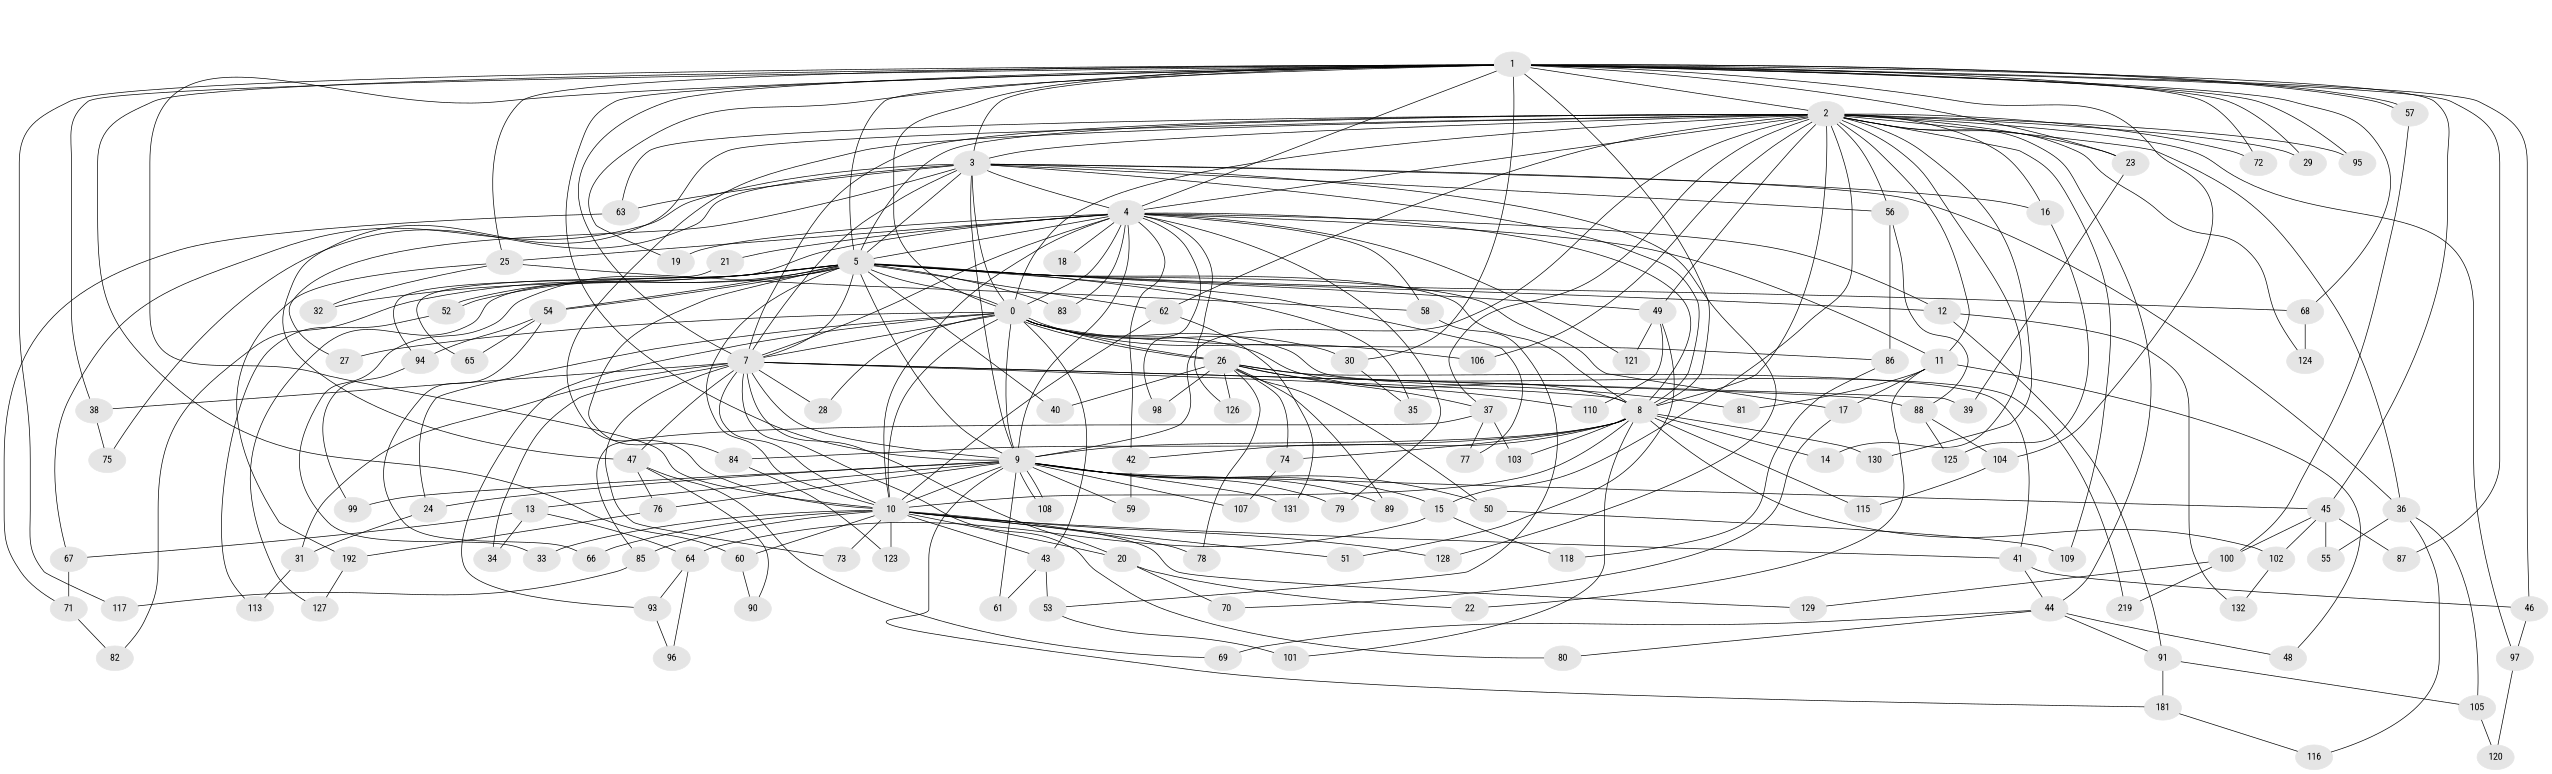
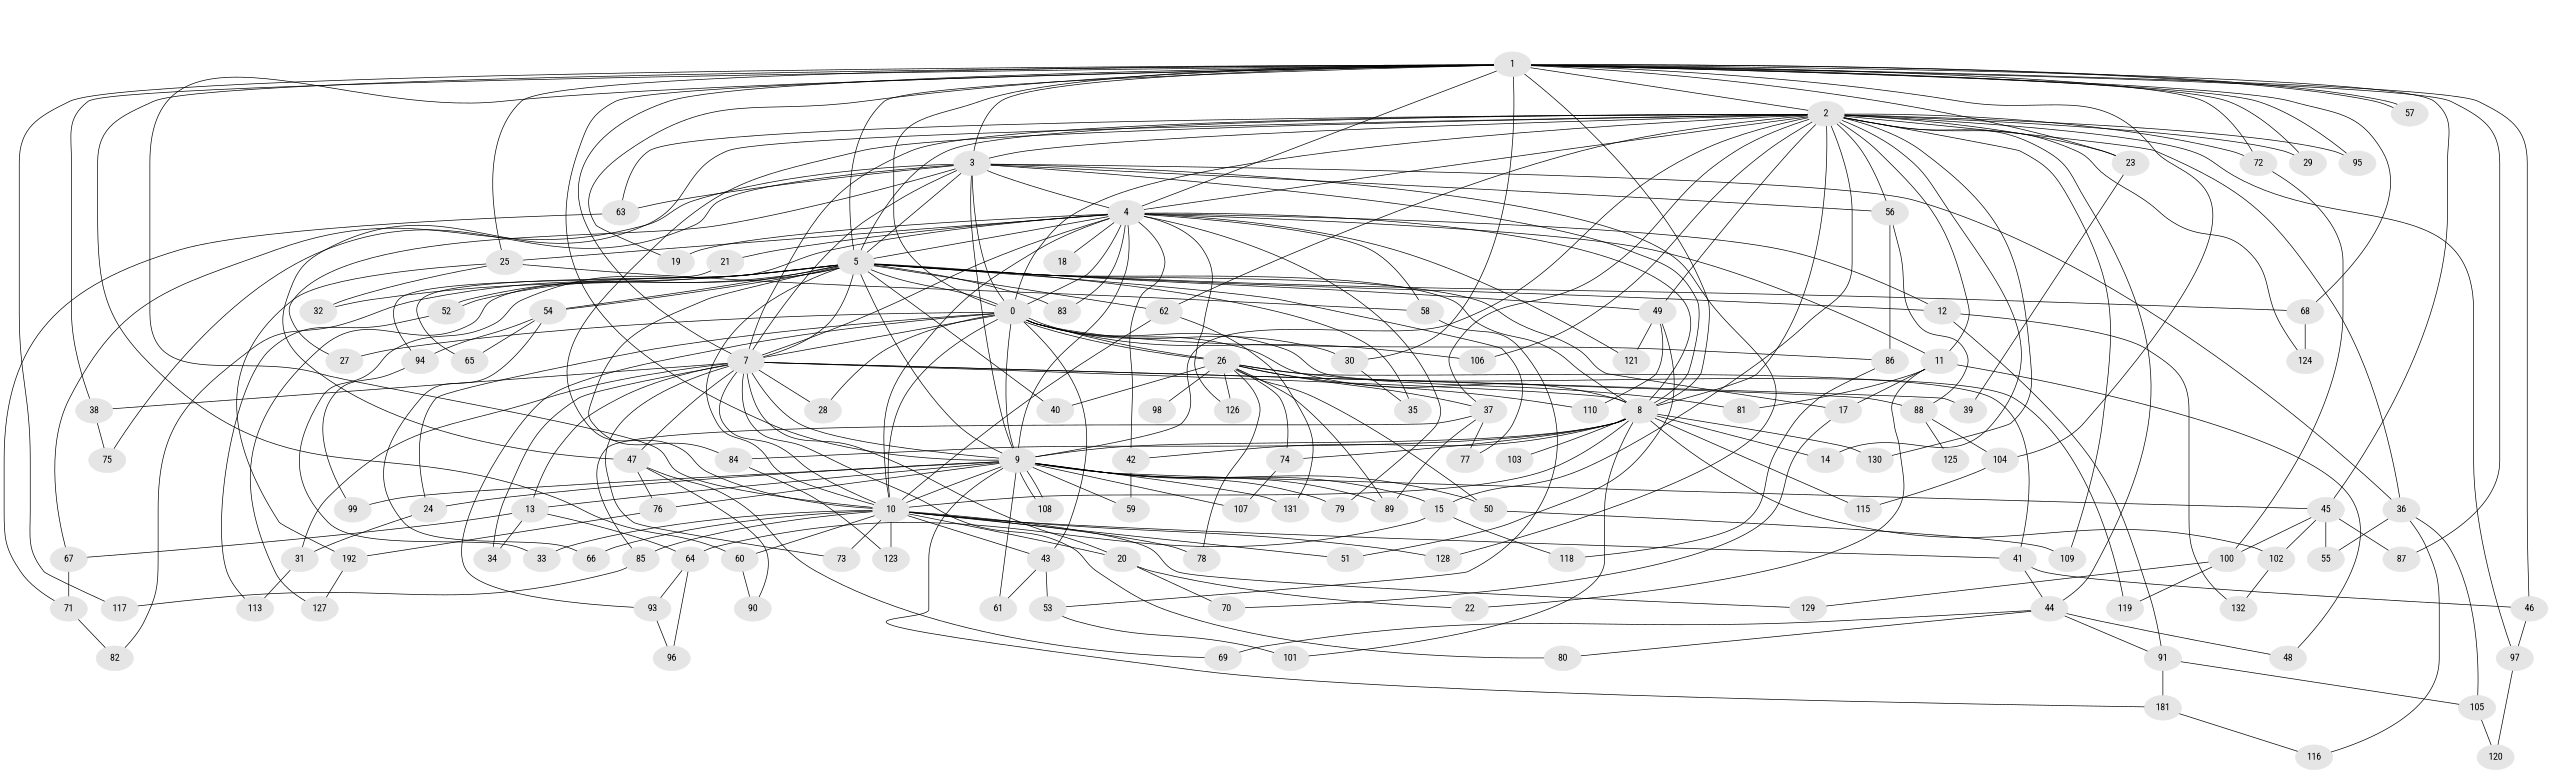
(2045, 213) -> none
(1196, 309) -> none
(2364, 343) -> (2337, 359)
none -> (610, 403)
(1500, 433) -> (1433, 455)
(2125, 609) -> (2125, 609)
